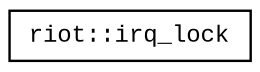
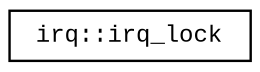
(130, 36) -> (130, 36)
